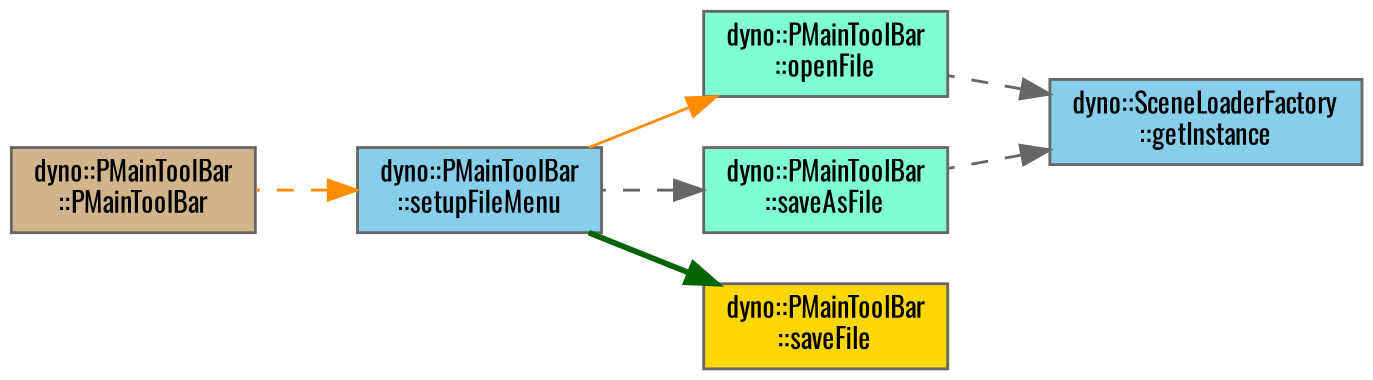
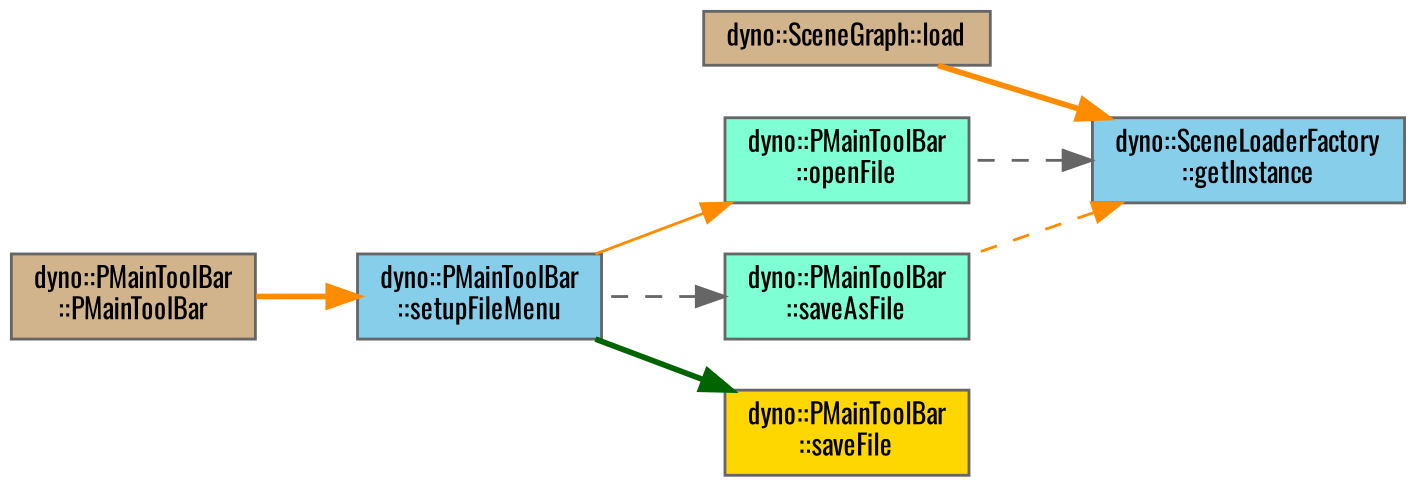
none -> (847, 38)
(985, 162) -> (1032, 234)
(292, 190) -> (292, 297)
